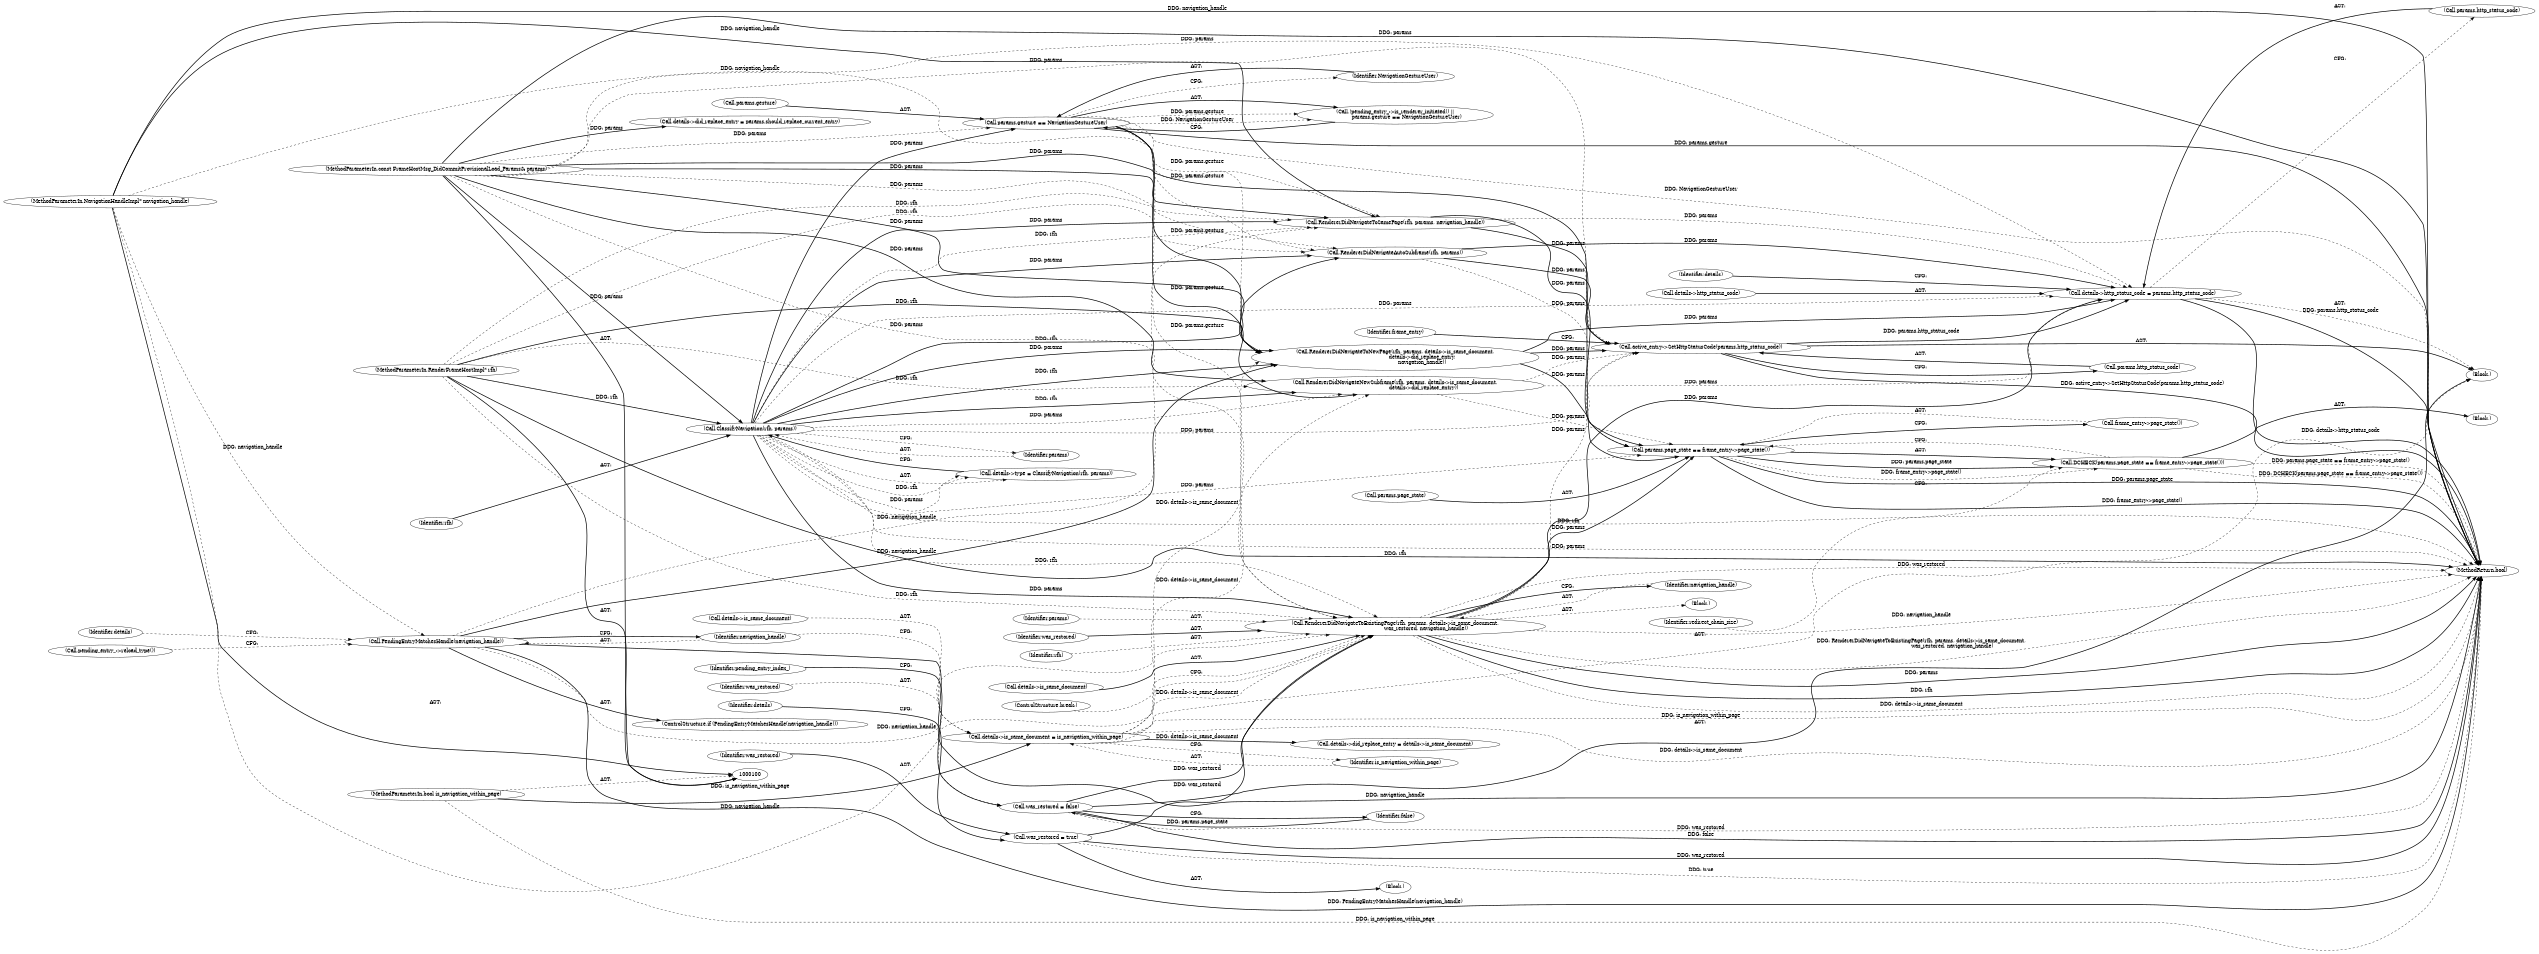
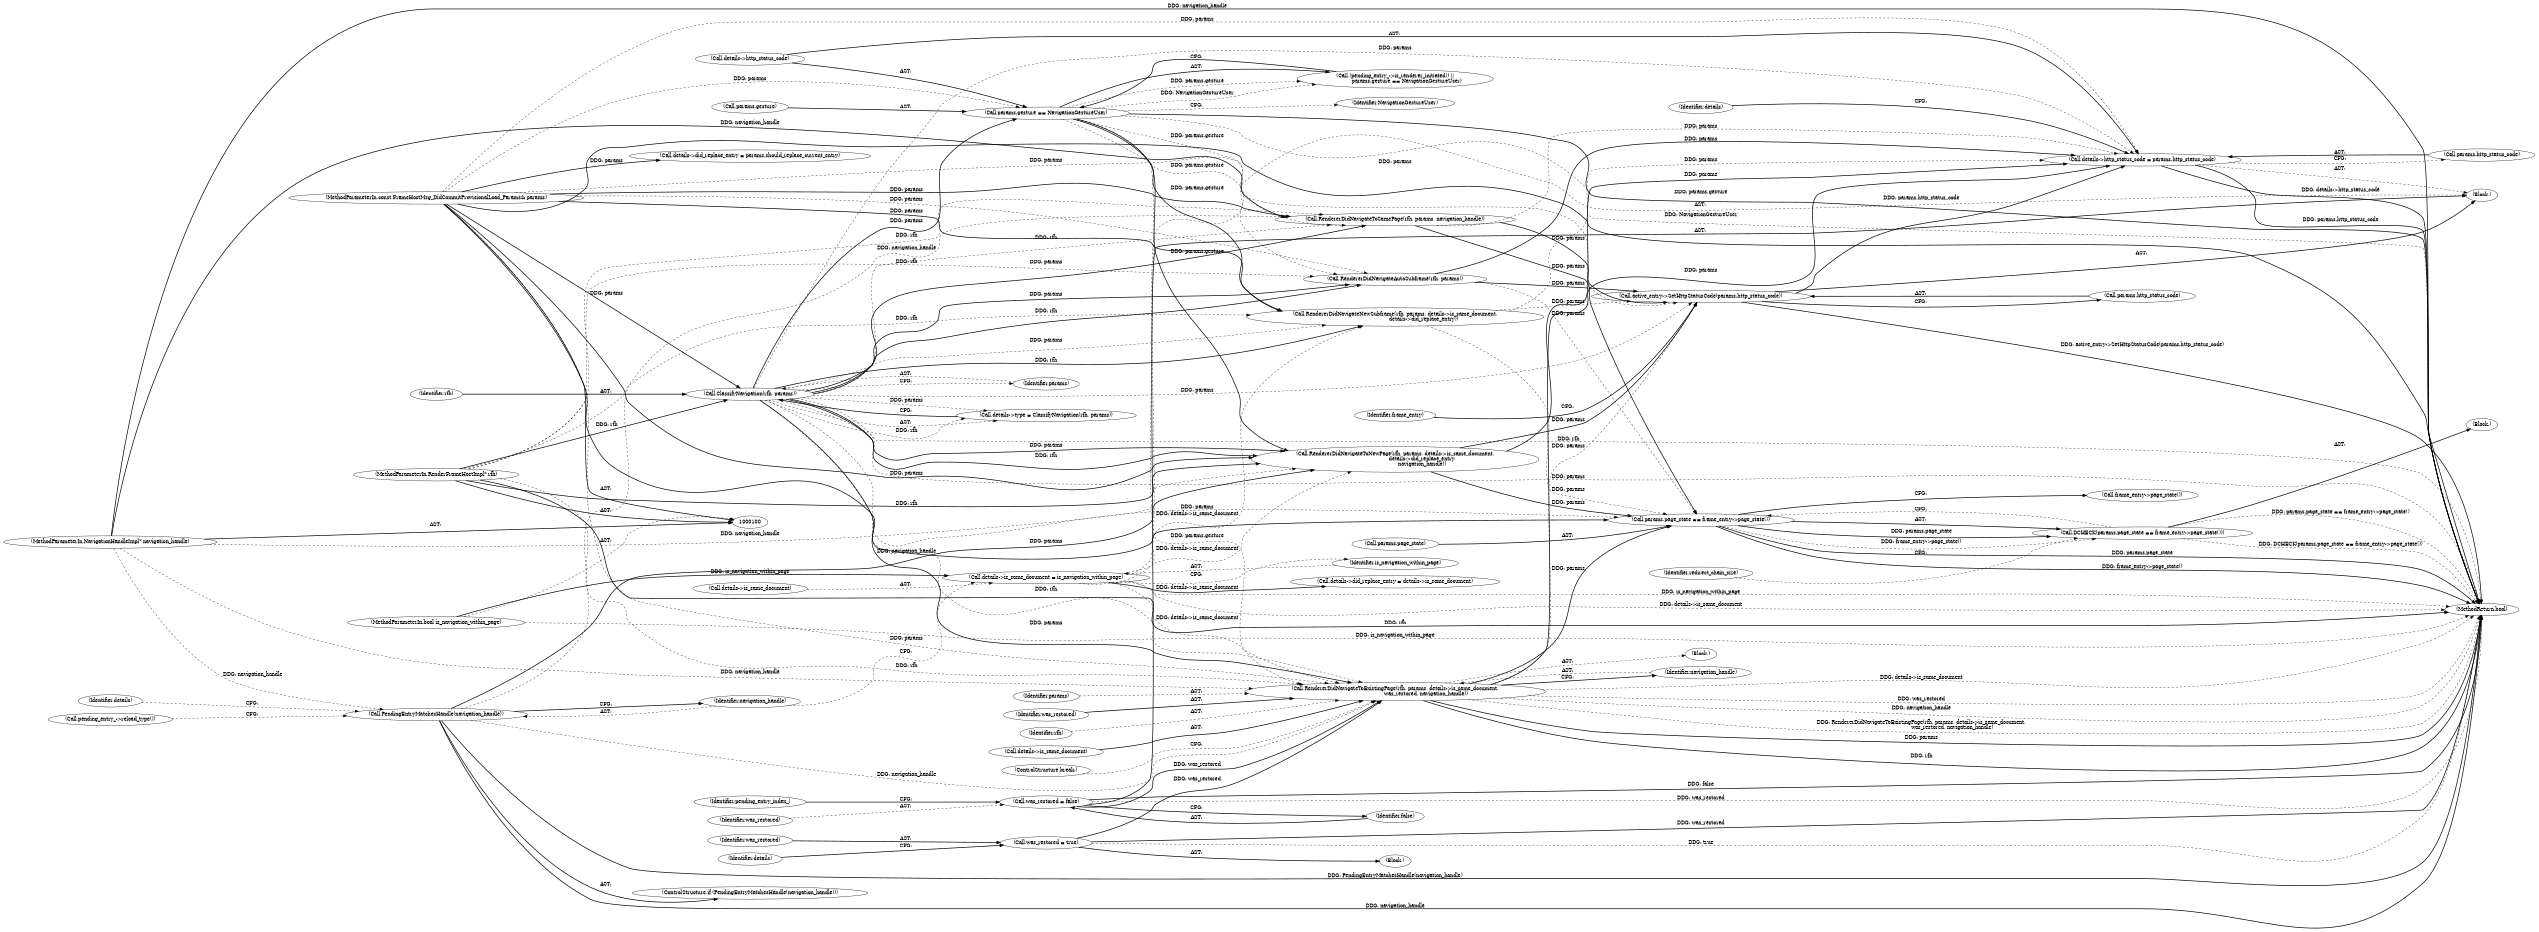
(1203, 71) -> (909, 79)
(1914, 414) -> none
(1197, 822) -> (1197, 818)
